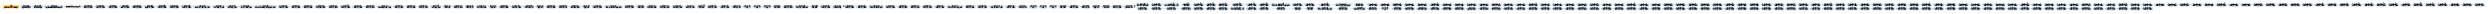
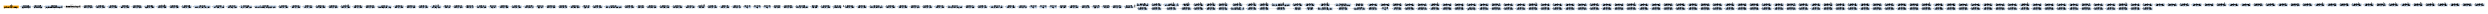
(308, 7) -> (308, 7)
